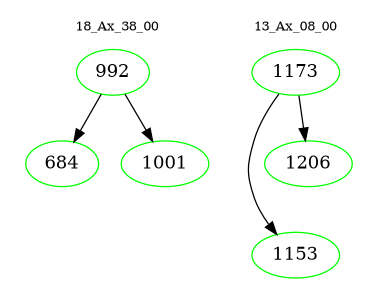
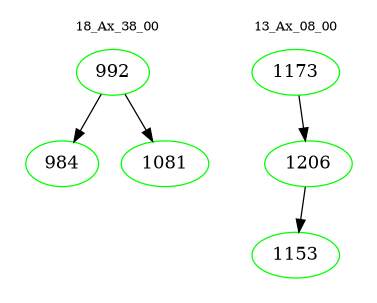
(250, 158) -> (303, 203)
(62, 164) -> (62, 164)
(165, 164) -> (165, 164)
